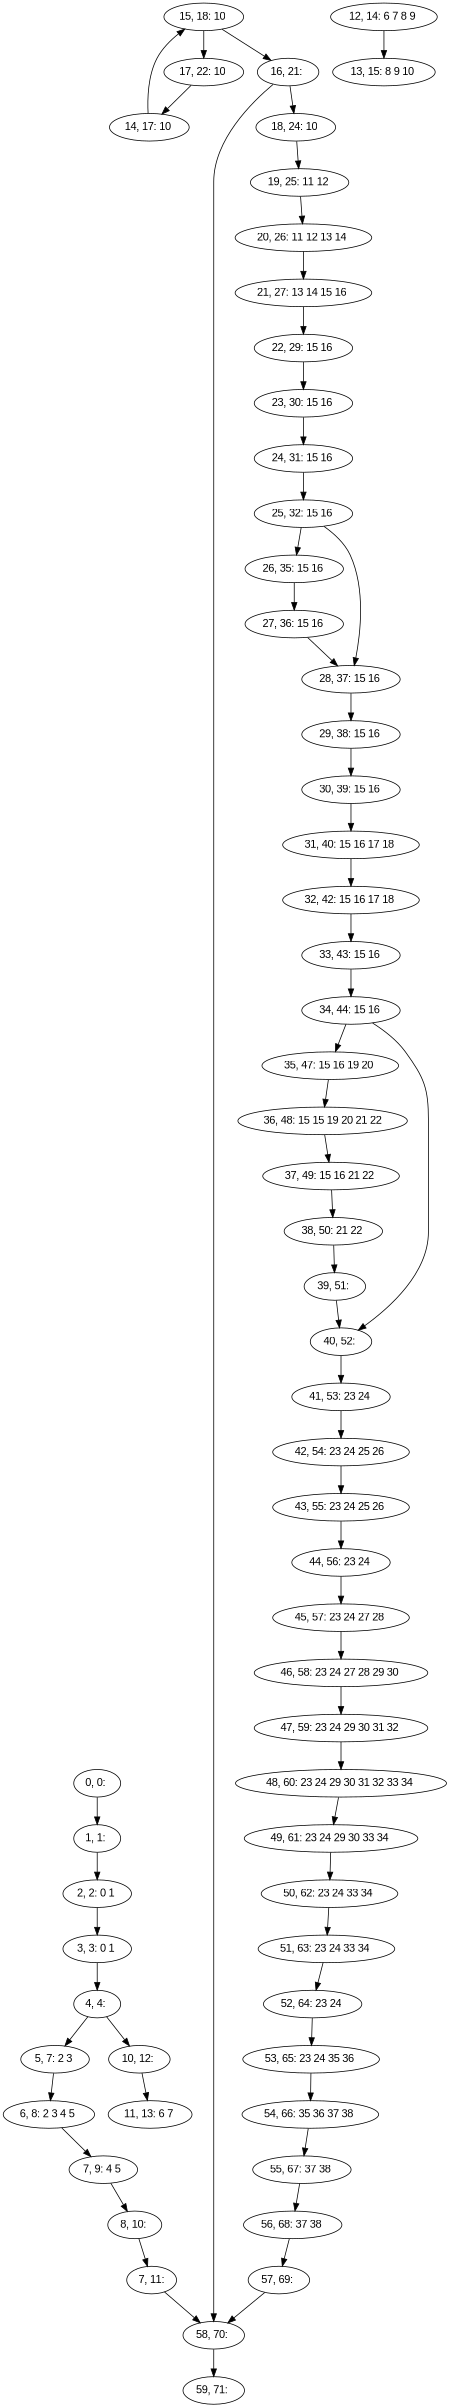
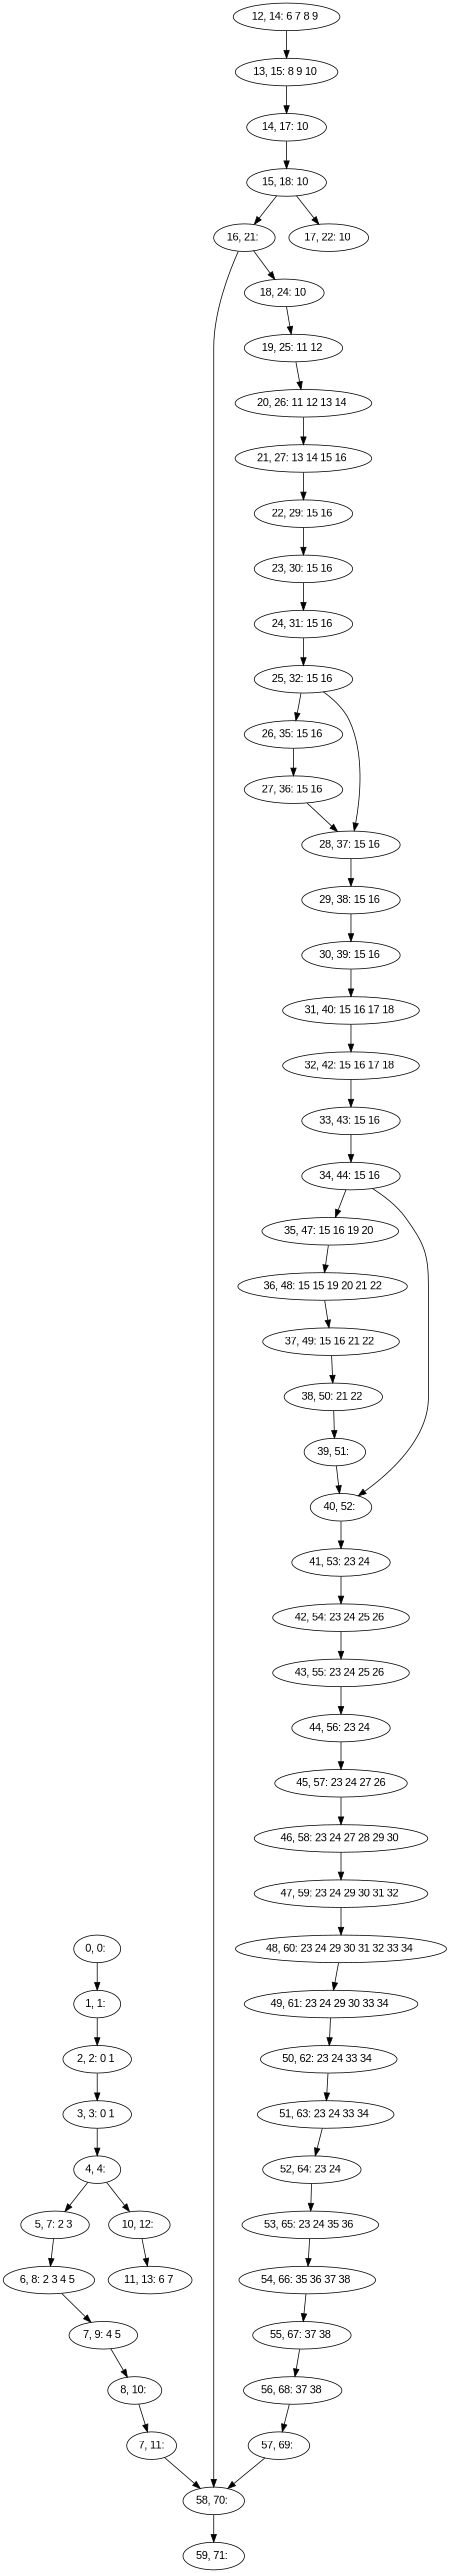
(179, 97) -> (287, 96)
(341, 1618) -> (341, 1783)
